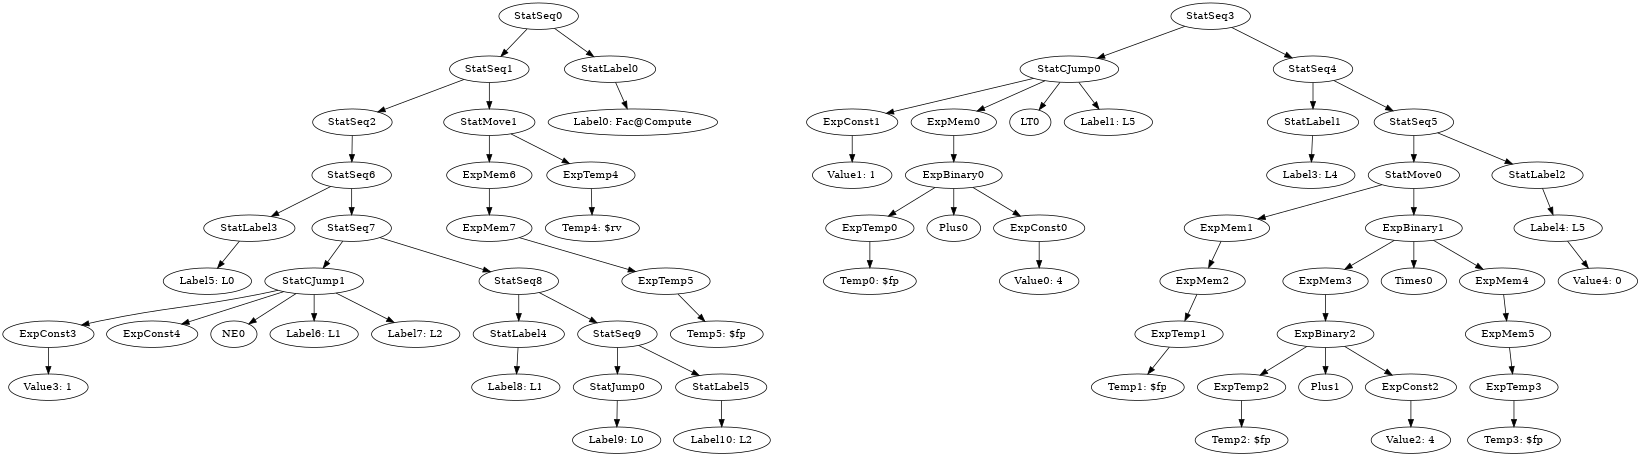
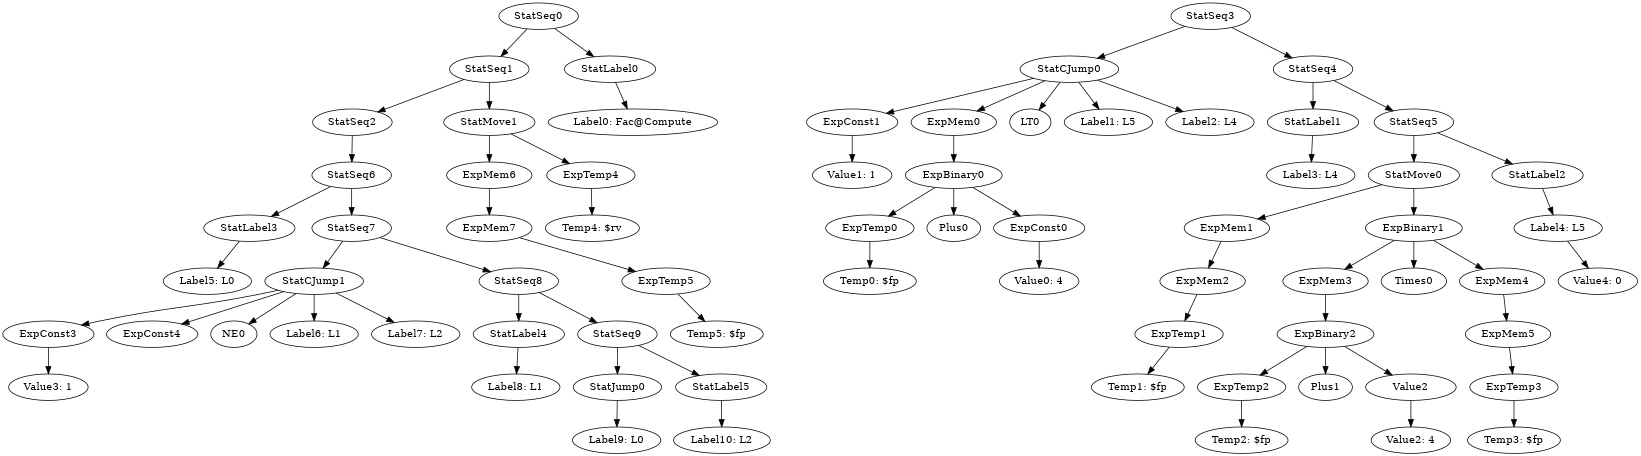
none -> (1210, 122)
(1411, 387) -> (1411, 387)
